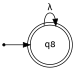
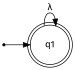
(50, 45) -> (50, 45)
